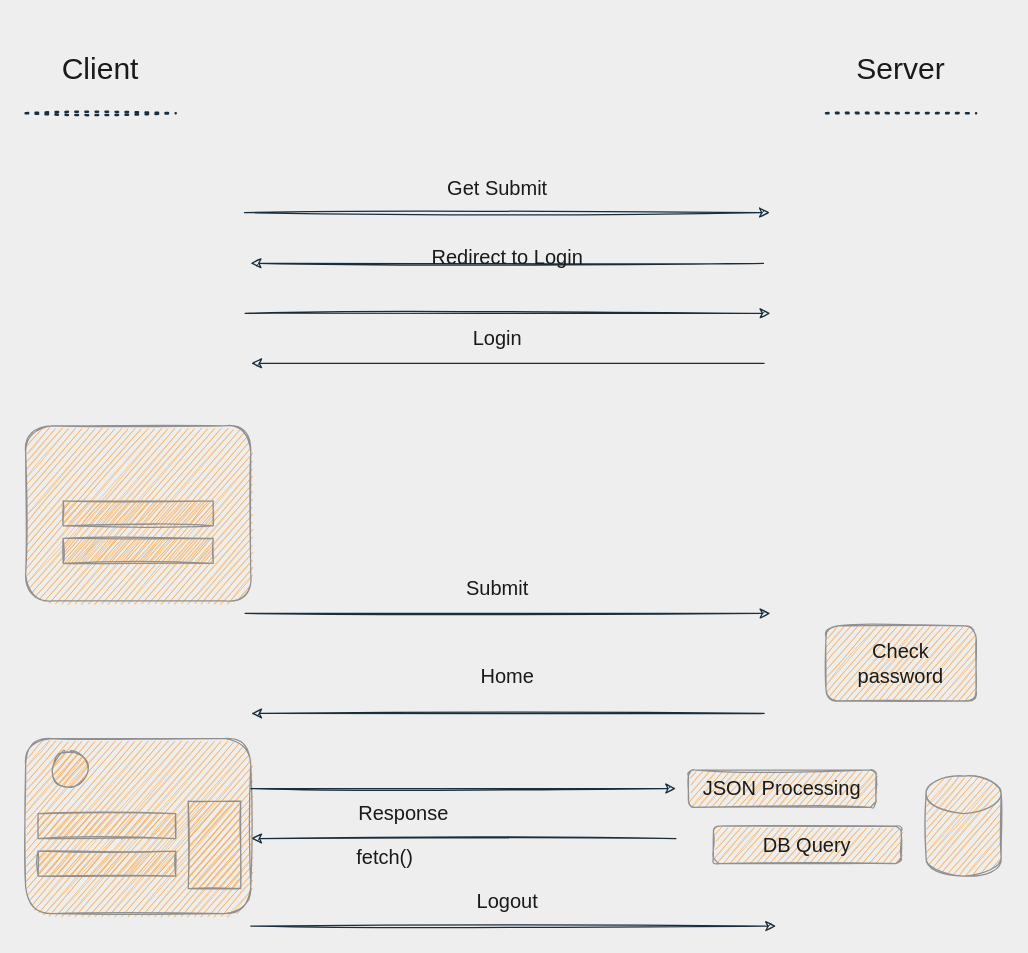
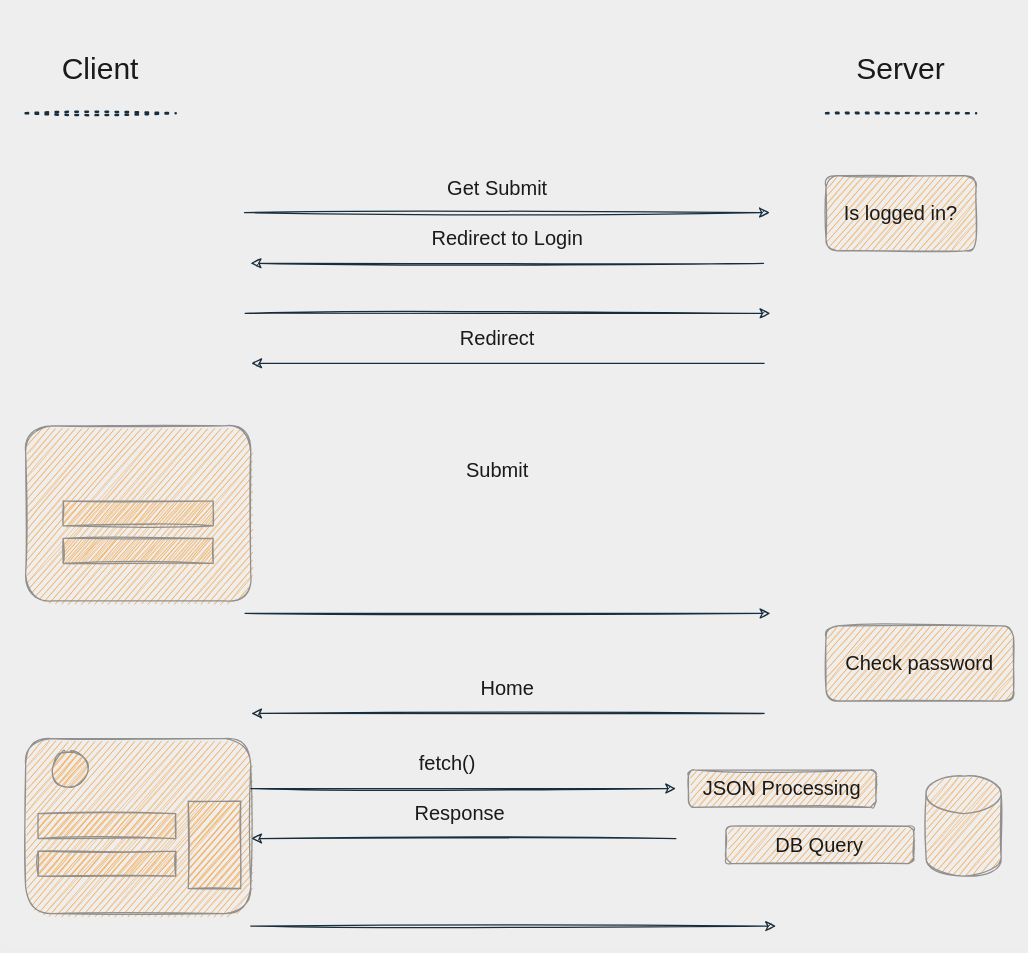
none -> (901, 213)
(508, 257) -> (508, 238)
(498, 338) -> (498, 338)
(498, 588) -> (498, 469)
(901, 663) -> (919, 663)
(508, 676) -> (508, 688)
(404, 813) -> (460, 813)
(807, 844) -> (819, 844)
(385, 857) -> (448, 763)
(508, 901) -> none
